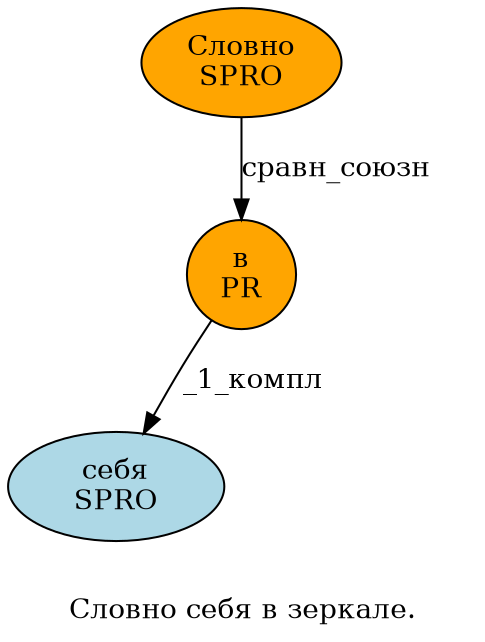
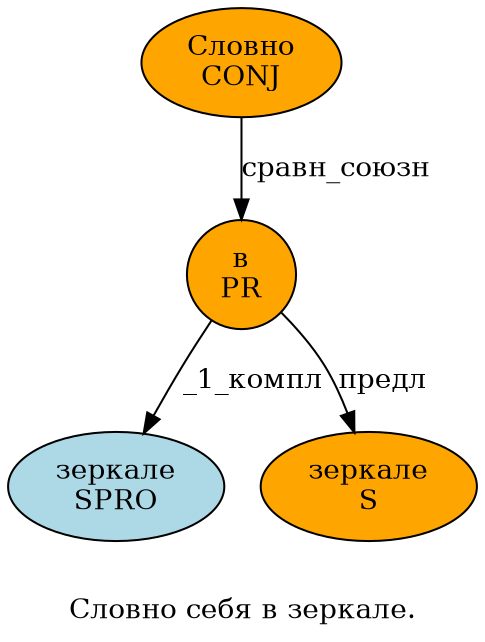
(241, 63) -> (241, 63)
(116, 486) -> (116, 486)
none -> (369, 486)
